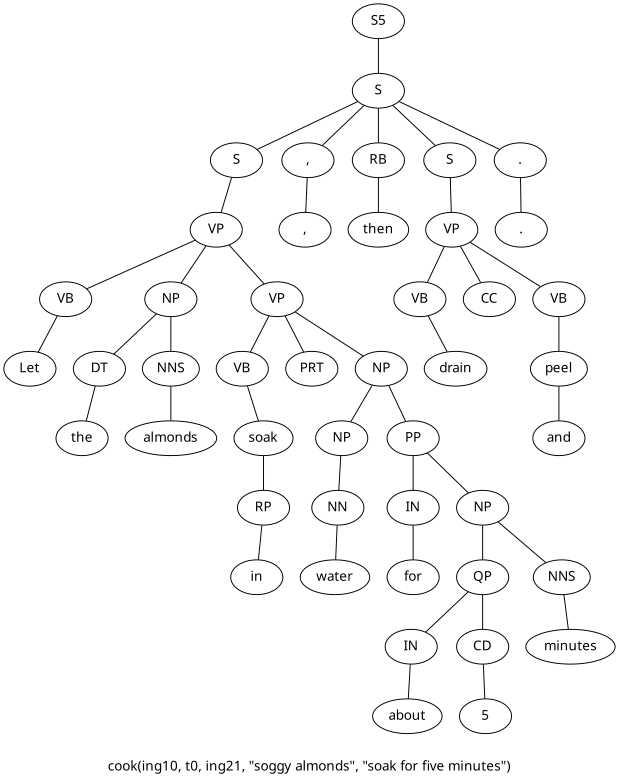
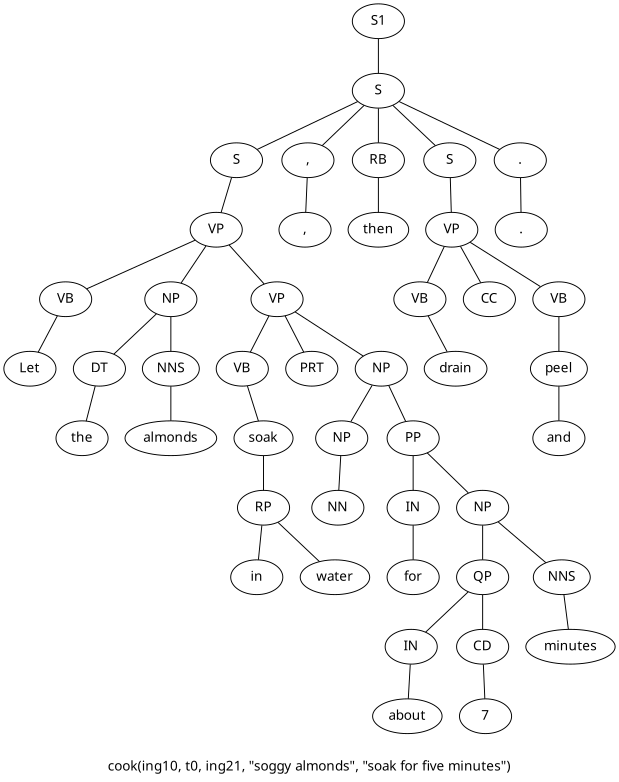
(378, 21) -> (378, 21)
(336, 543) -> (299, 542)
(486, 716) -> (486, 716)
